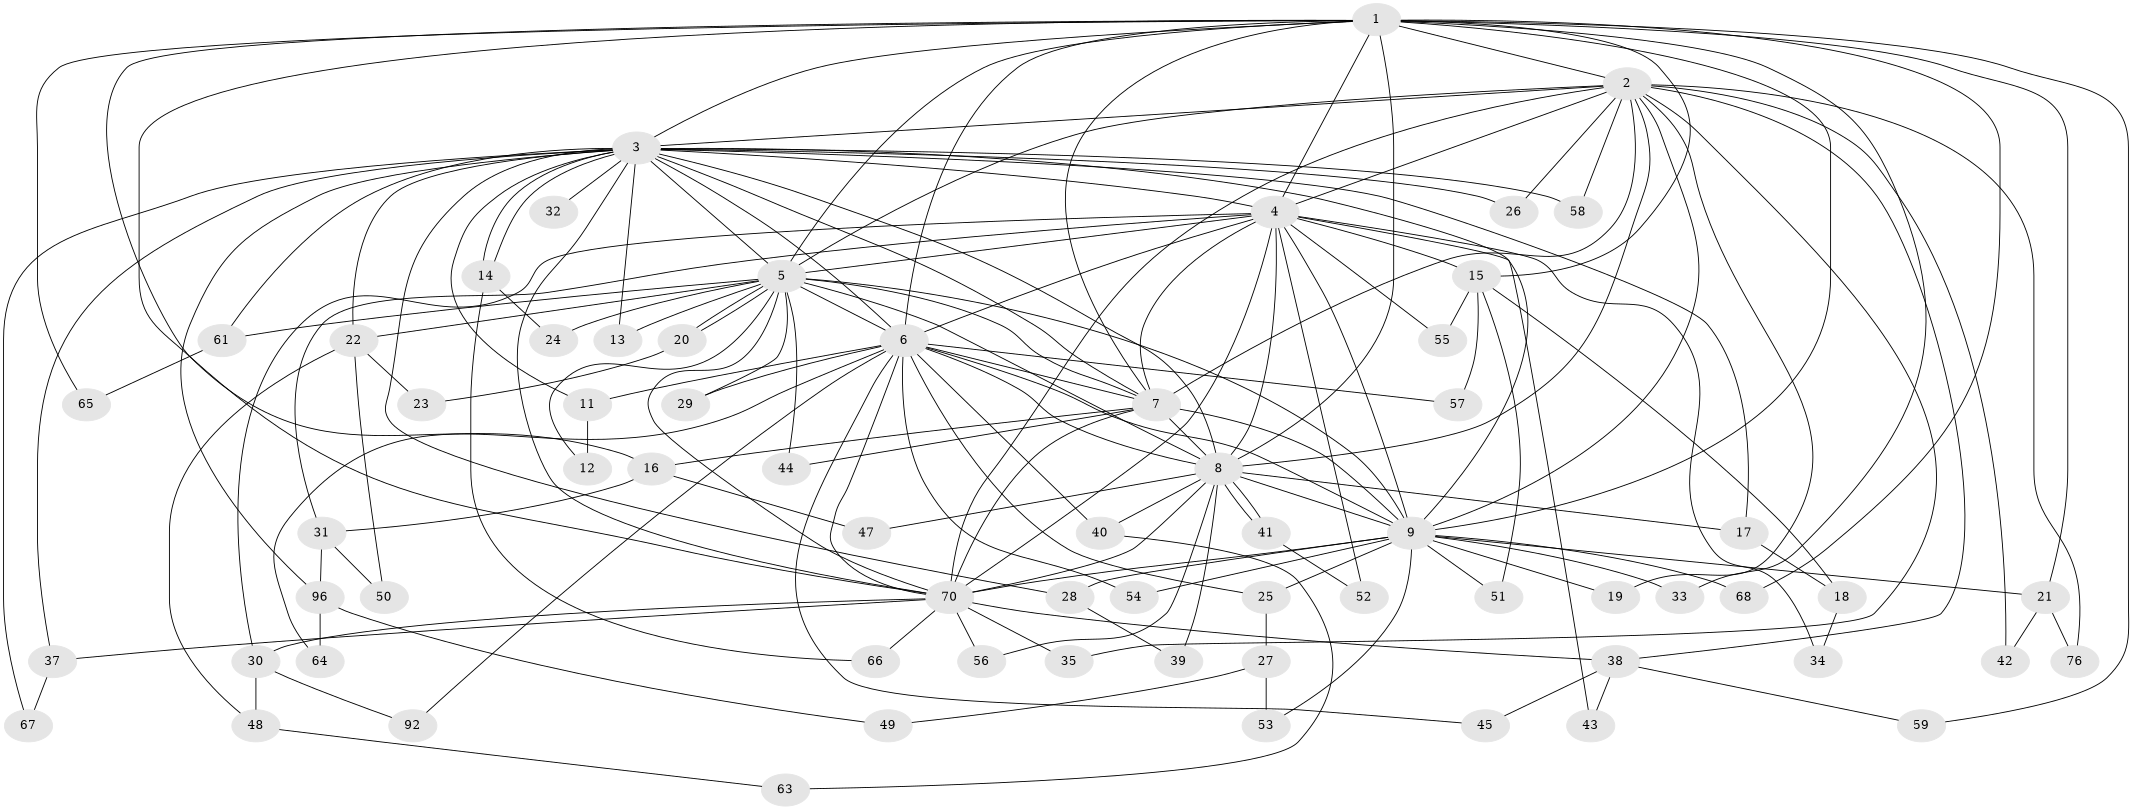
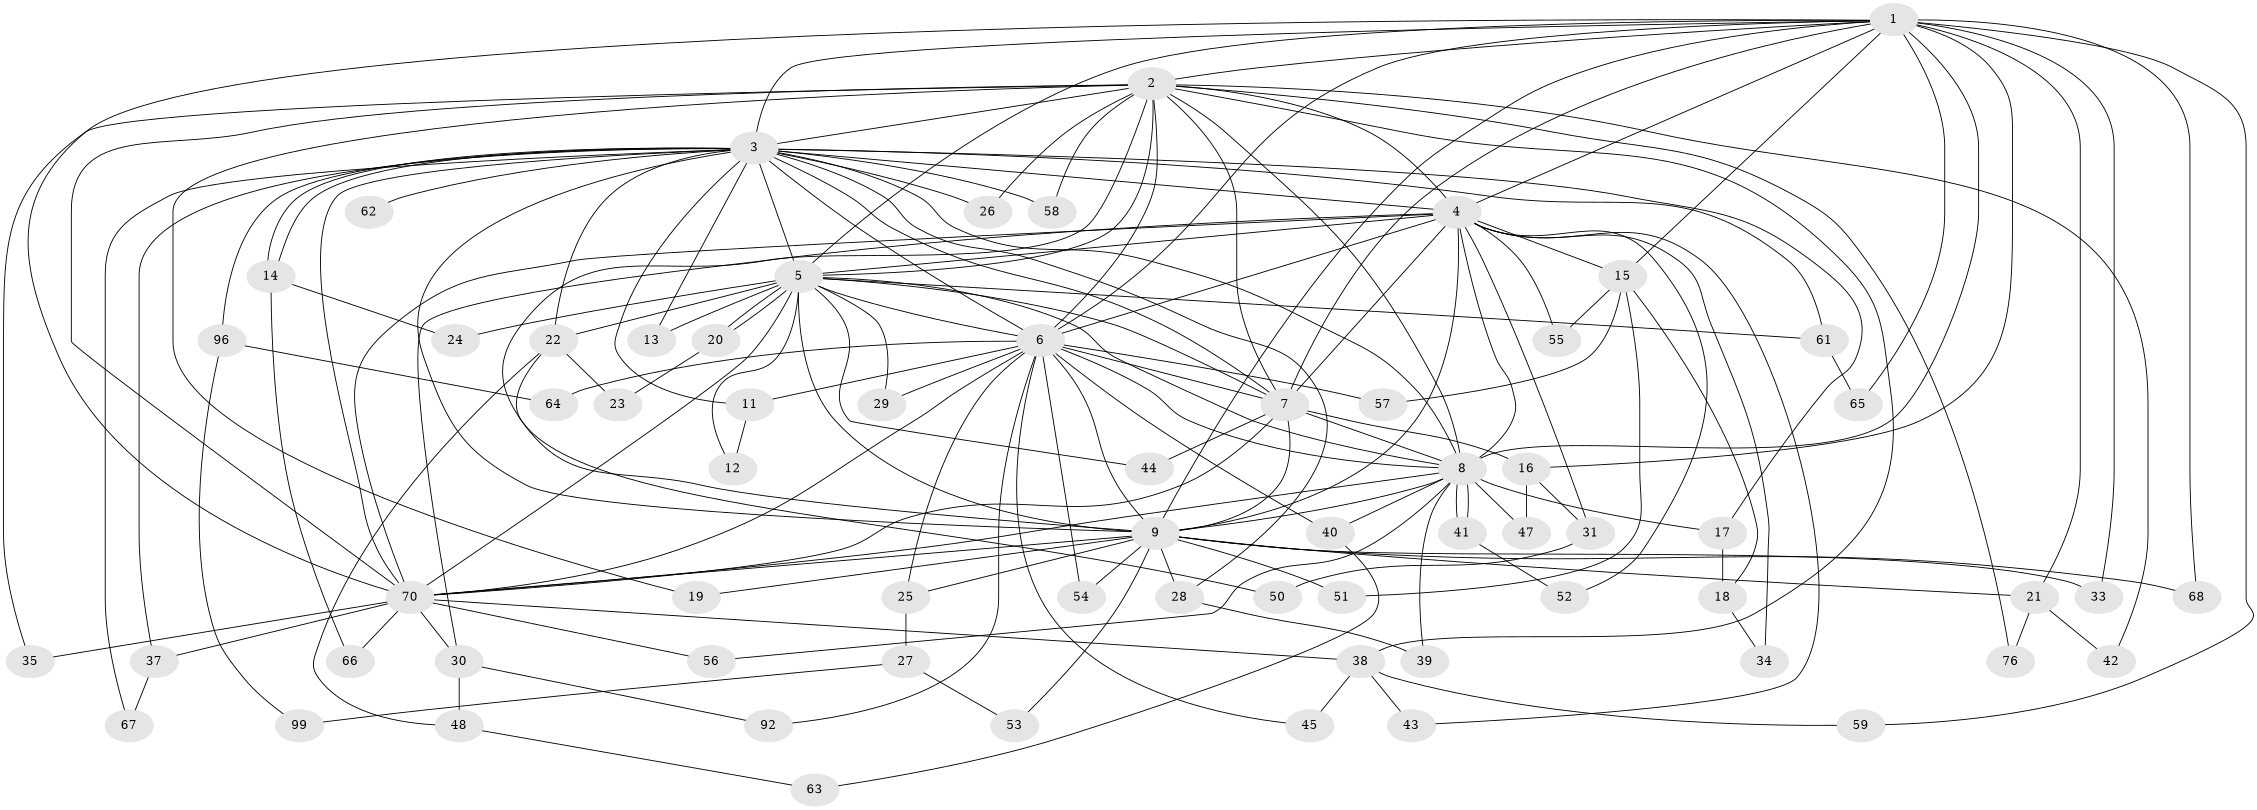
(554, 212) -> (369, 212)
none -> (1141, 221)
(321, 565) -> none
(888, 726) -> (300, 726)
